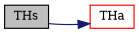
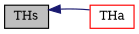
(63, 24) -> (75, 9)
